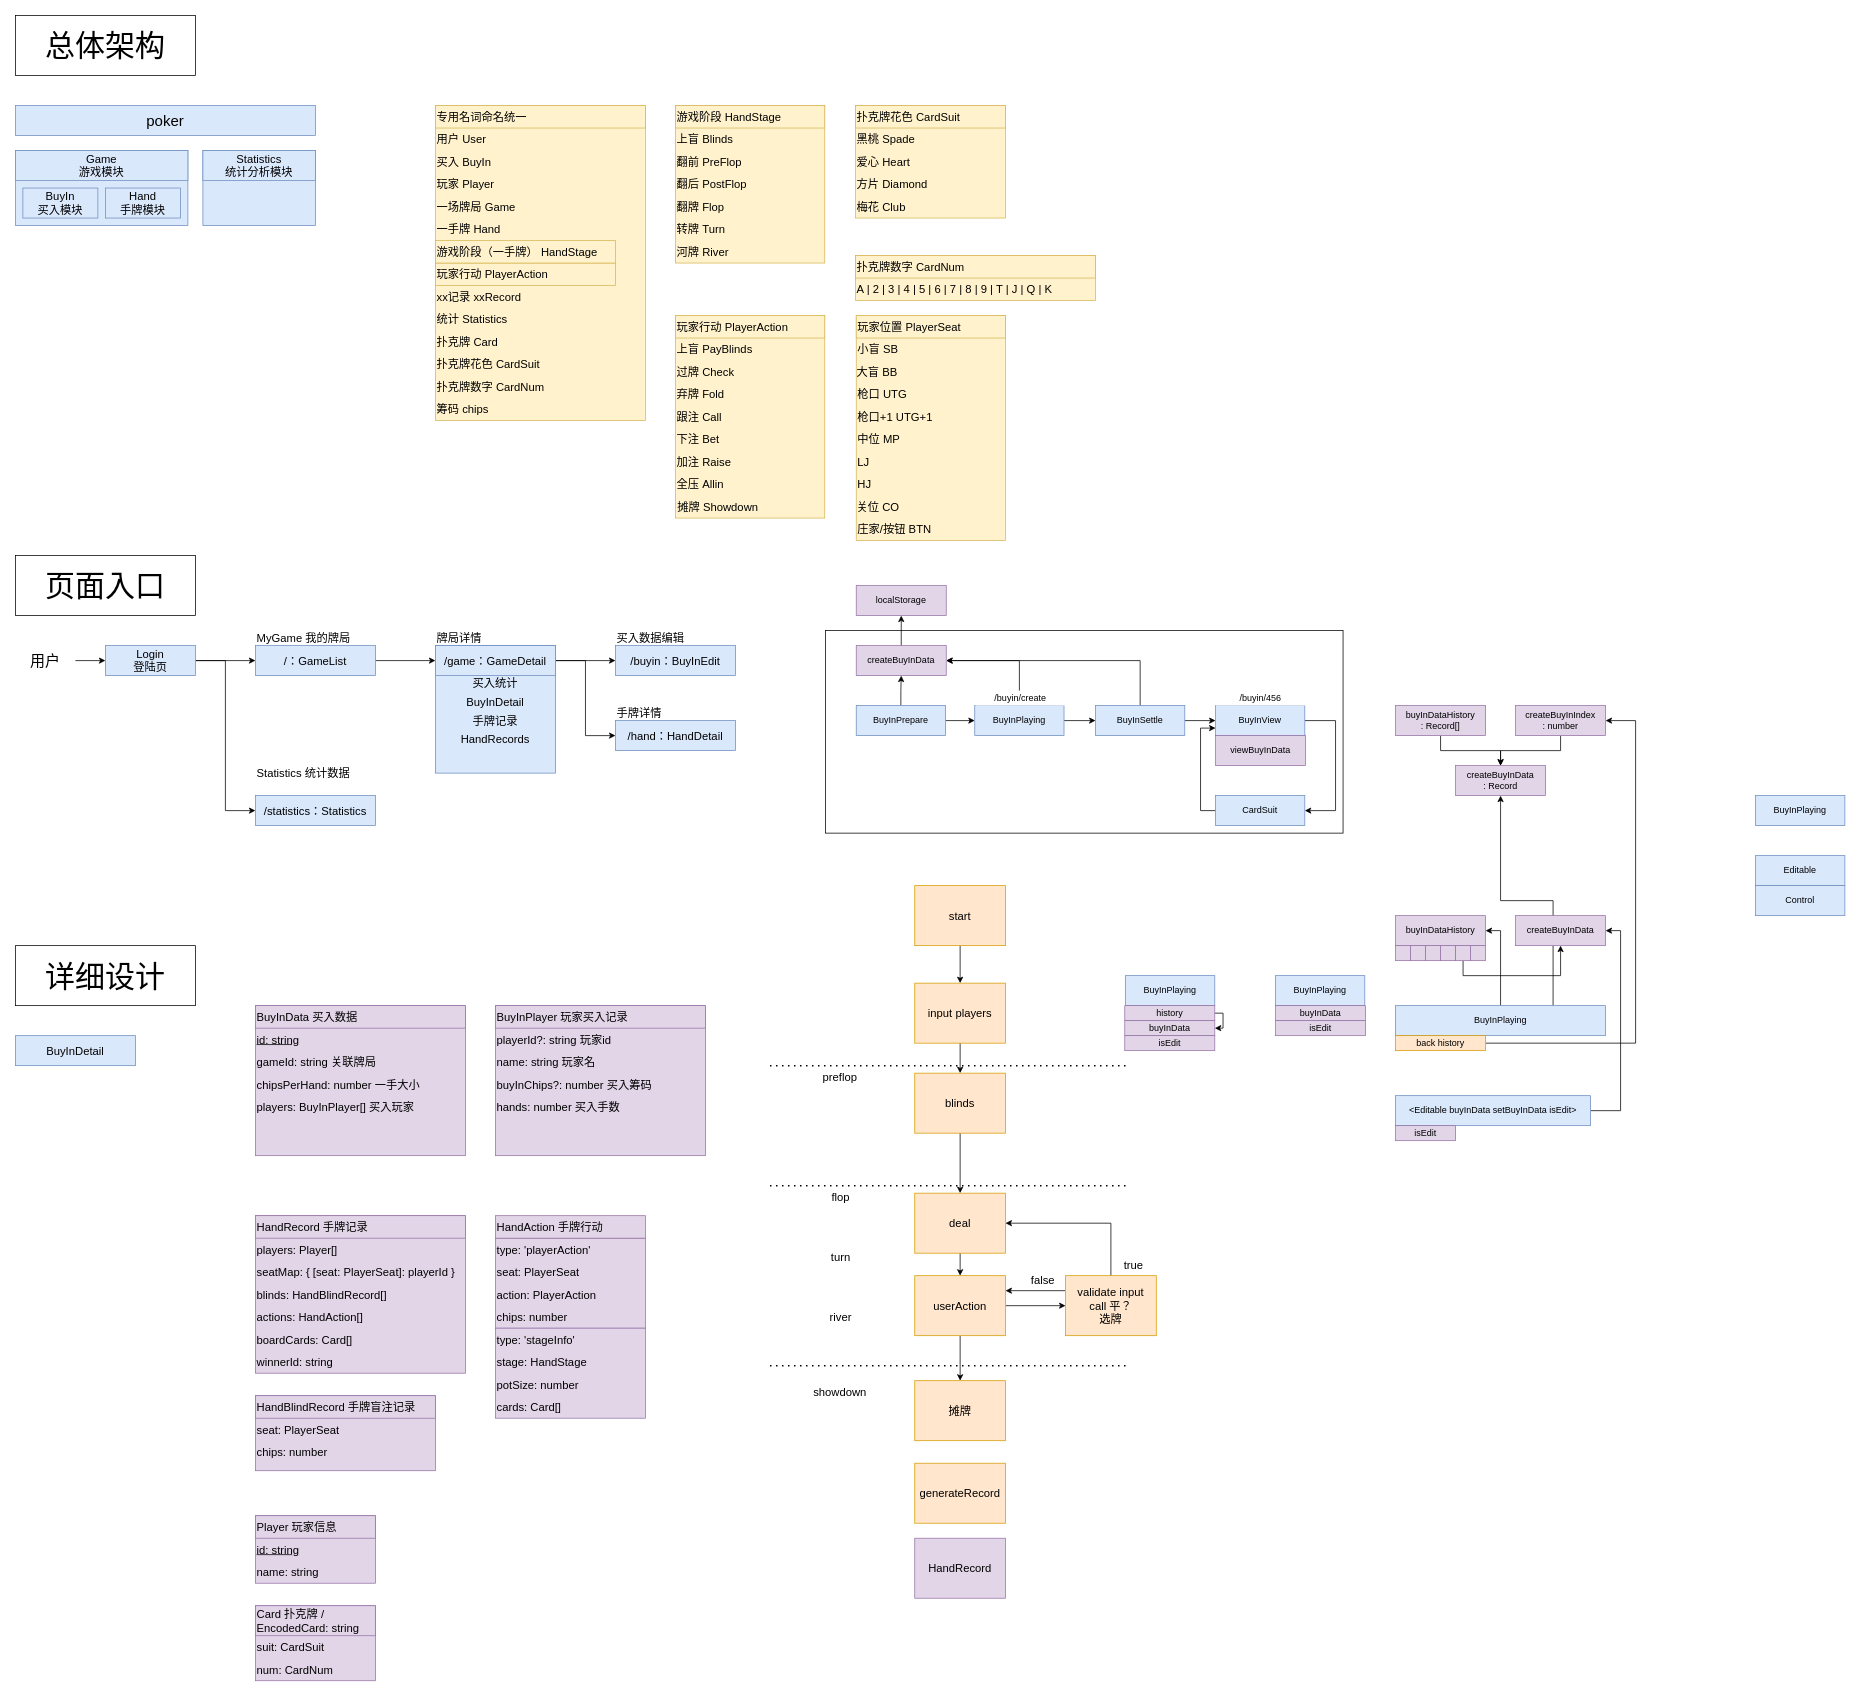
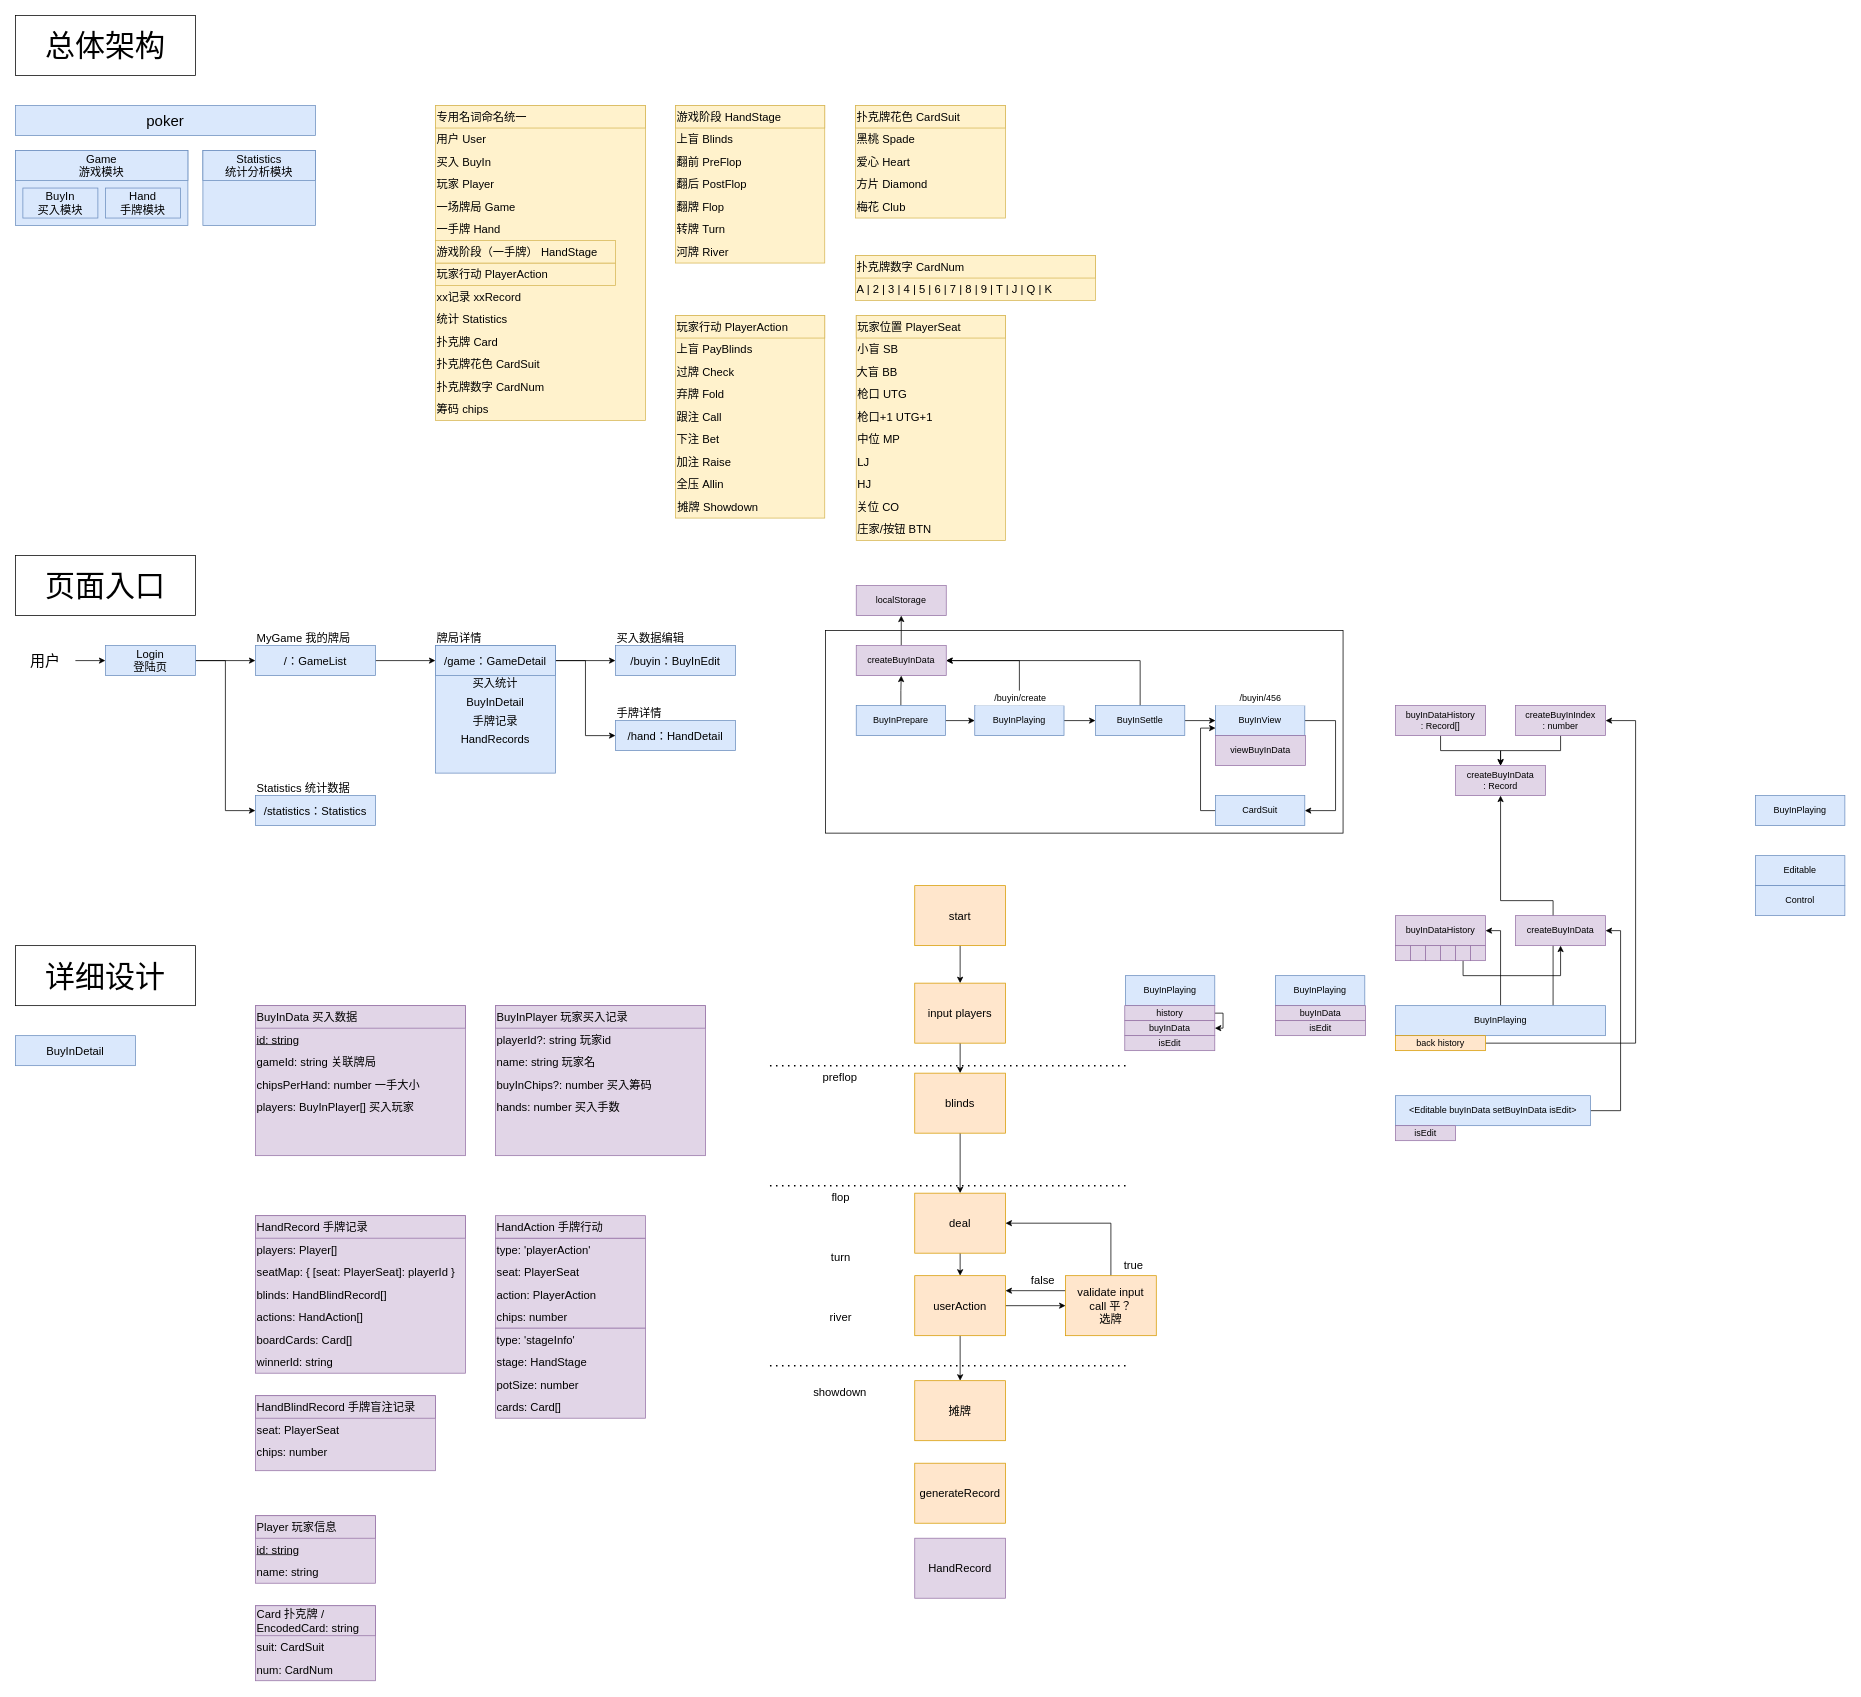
(315, 773) -> (315, 788)
